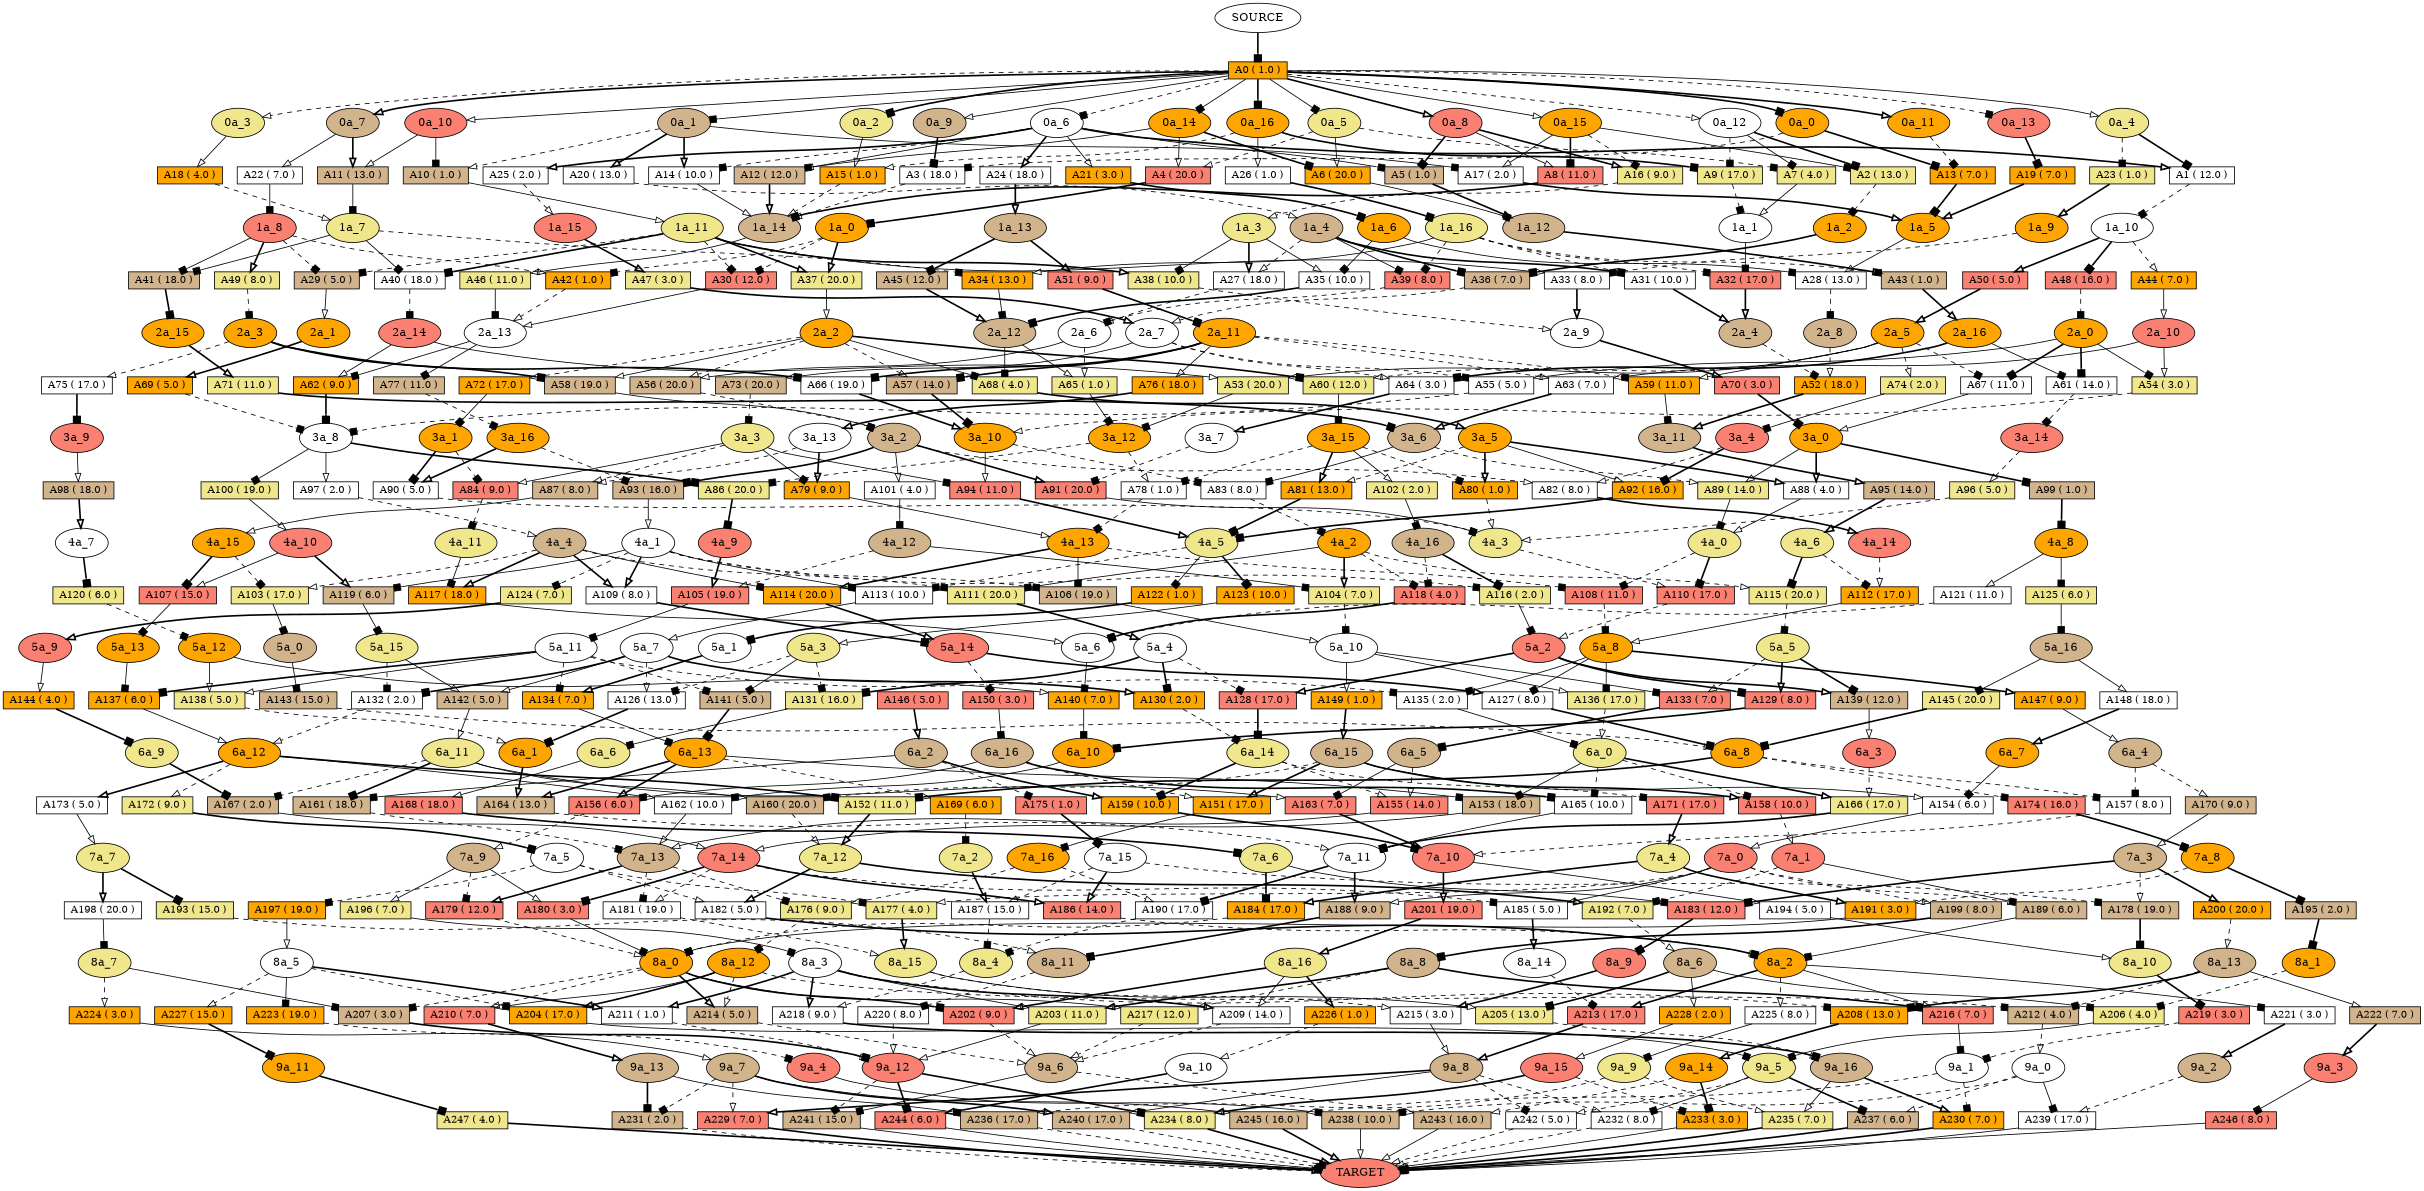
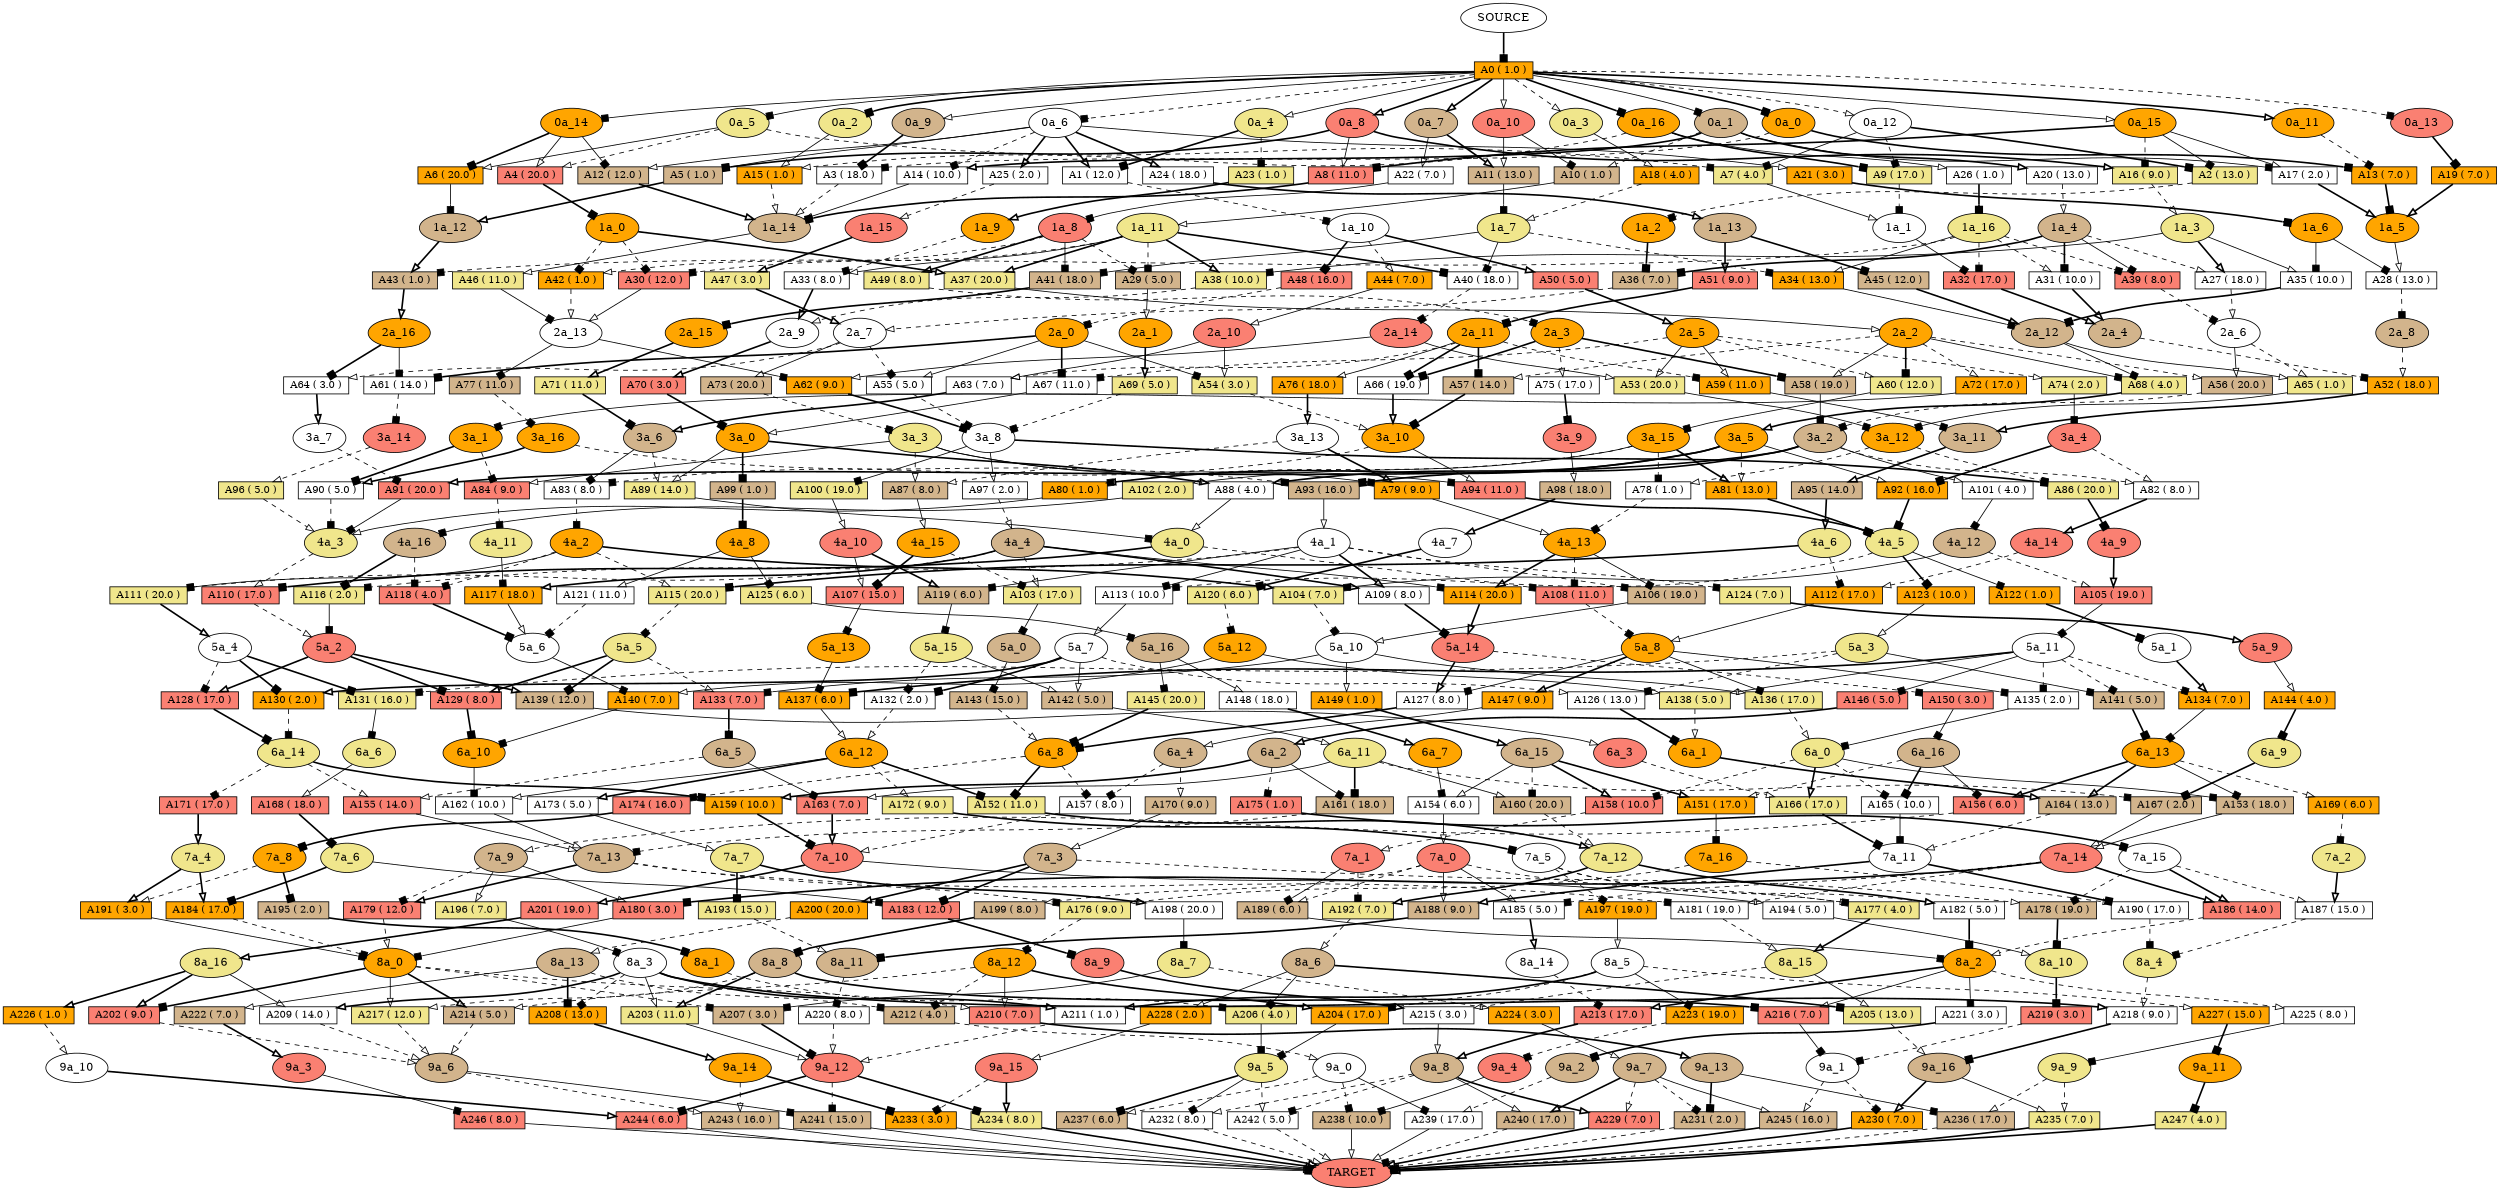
(160, 385) -> (1145, 385)
(1488, 507) -> (598, 507)
none -> (1962, 673)
(2258, 1039) -> (1767, 1033)
